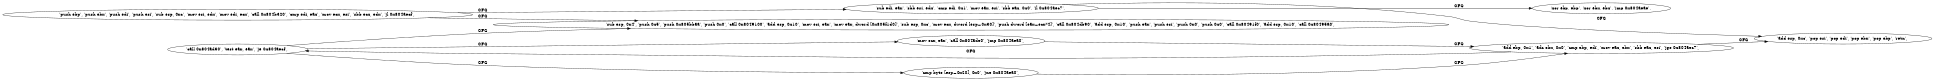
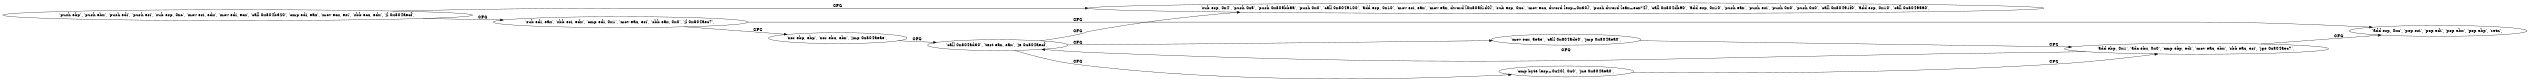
(971, 41) -> (1566, 40)
none -> (916, 42)
